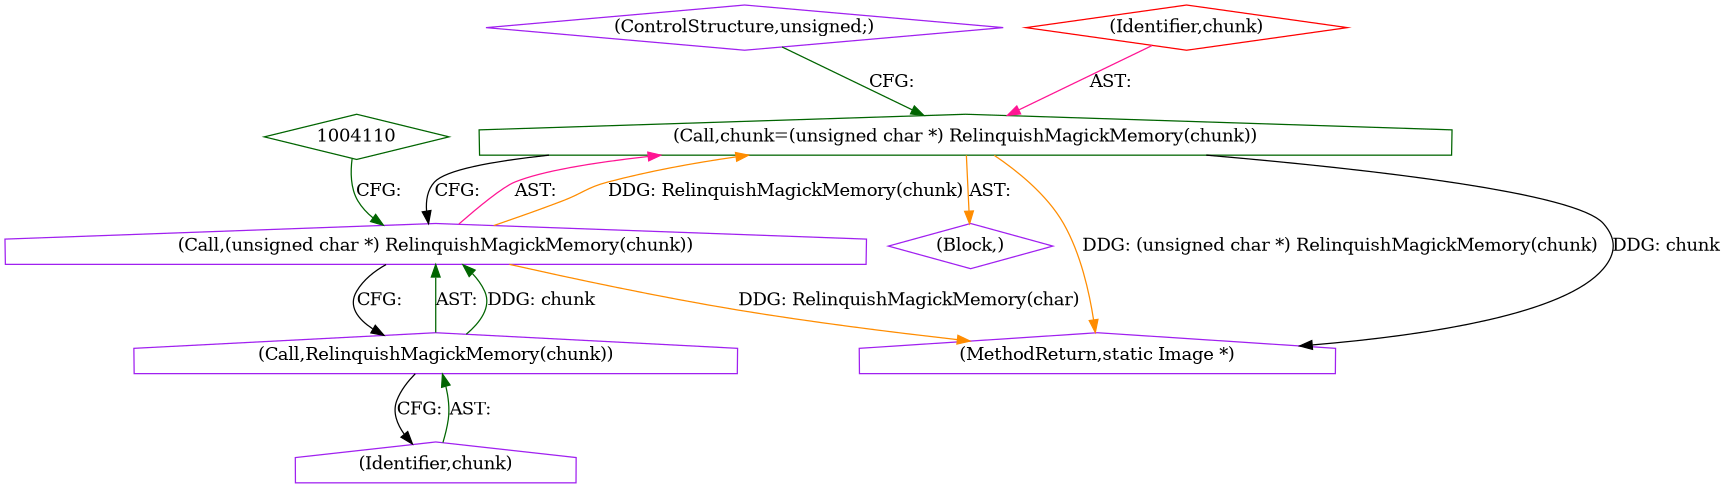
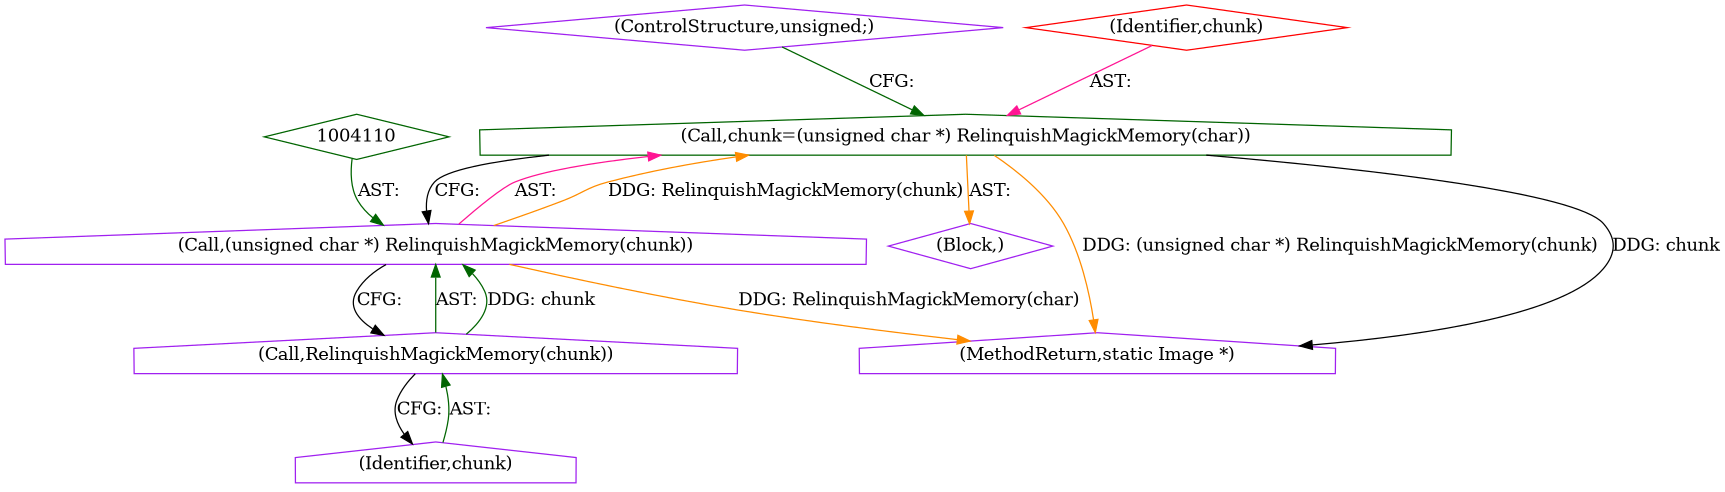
(966, 137) -> (966, 137)
(382, 191) -> (382, 191)
